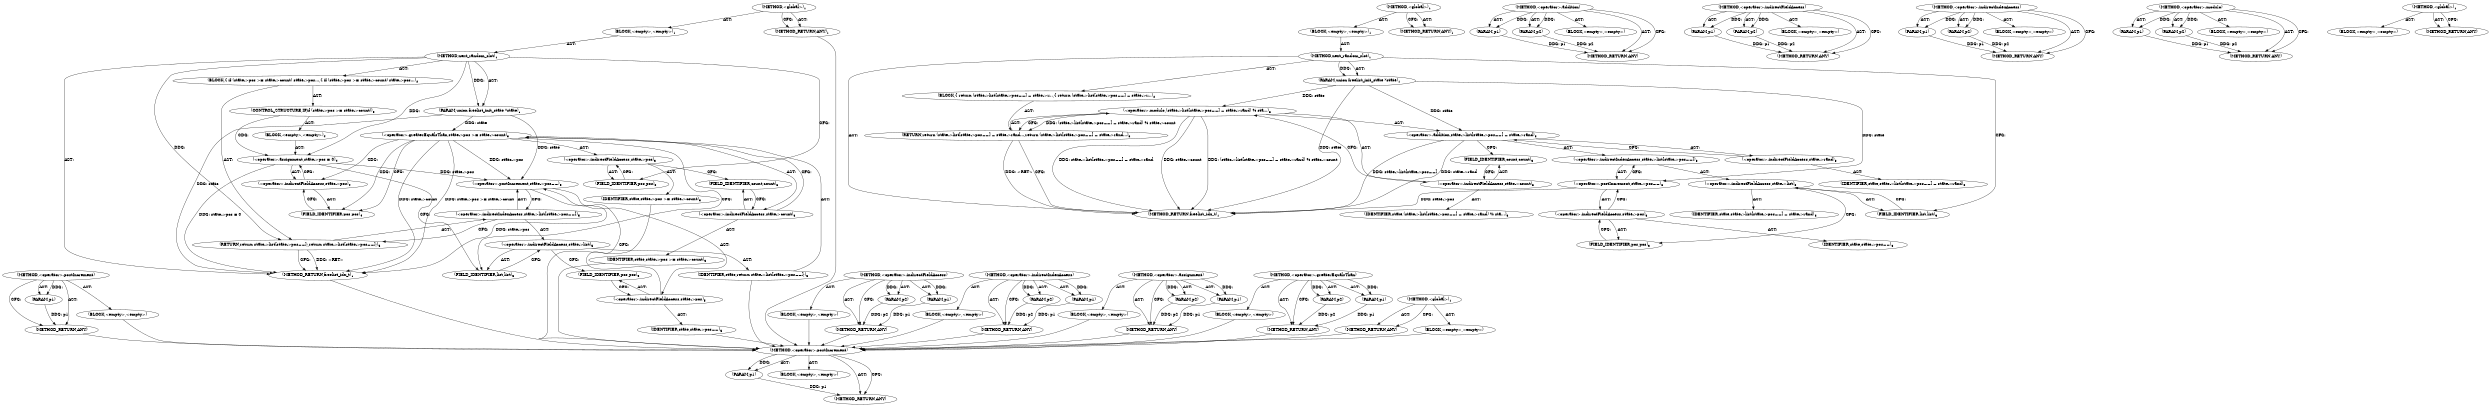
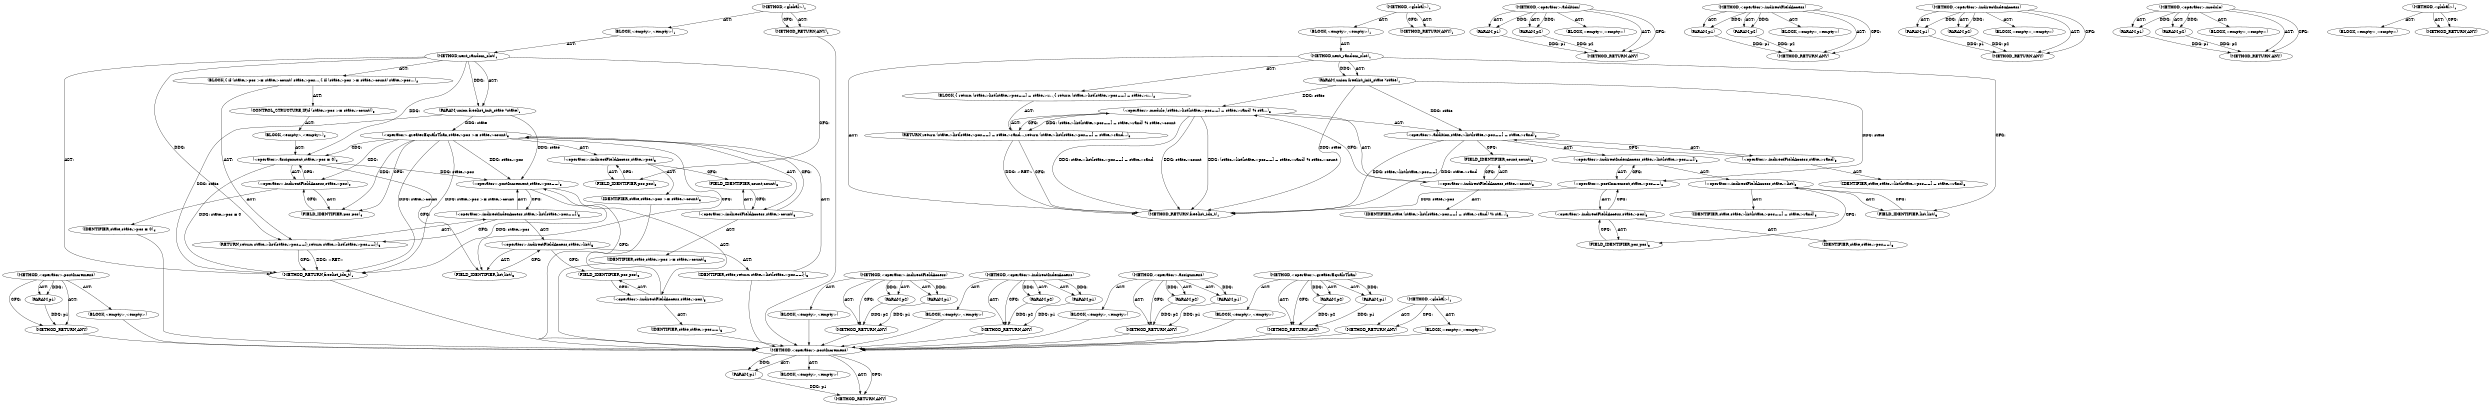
(237, 132) -> (358, 144)
none -> (119, 230)
